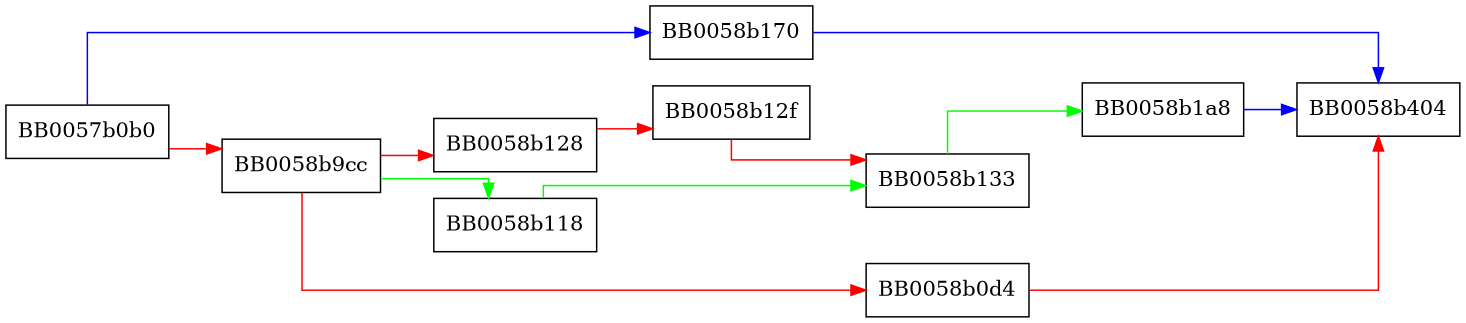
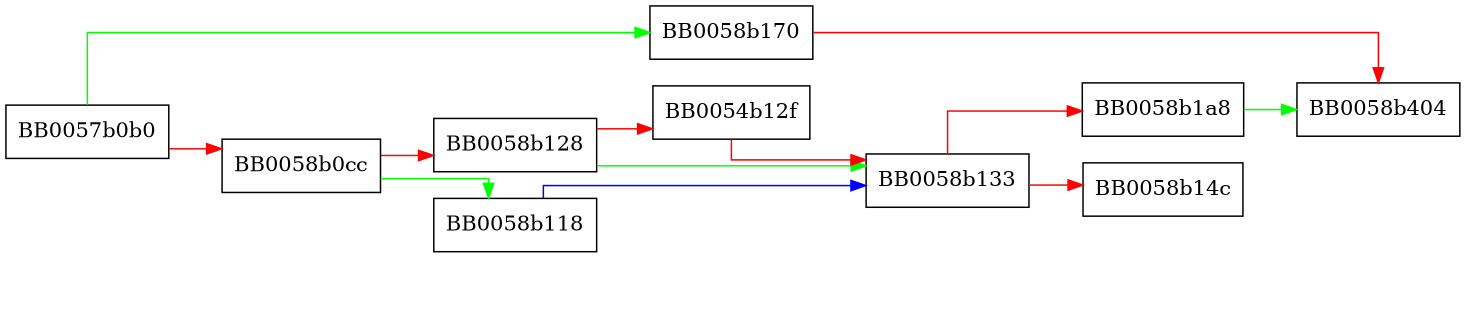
(325, 33) -> (325, 33)
(1113, 33) -> (1113, 33)
(1263, 110) -> (1263, 110)
(986, 111) -> (986, 111)
(731, 113) -> (731, 113)
(301, 166) -> (301, 166)
none -> (724, 166)
(691, 186) -> (691, 186)
none -> (1163, 190)
(948, 290) -> none
